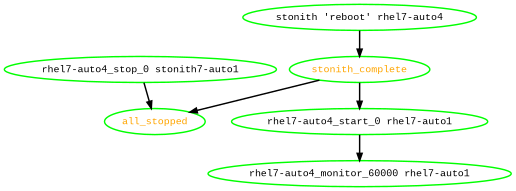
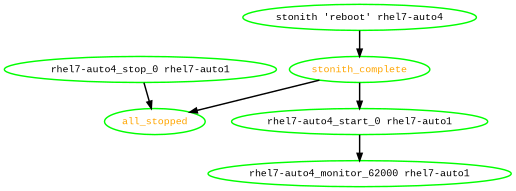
(140, 69) -> (140, 69)
(360, 174) -> (360, 174)
